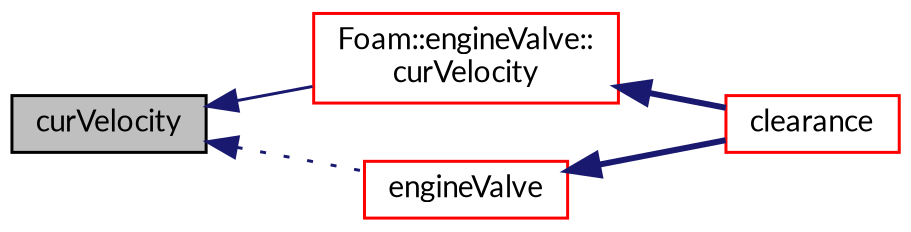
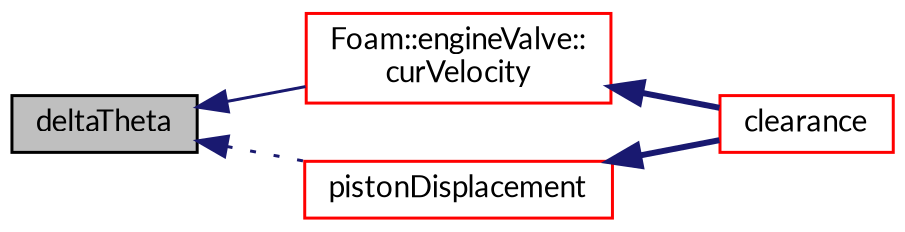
(109, 124) -> (105, 124)
(466, 190) -> (459, 190)
